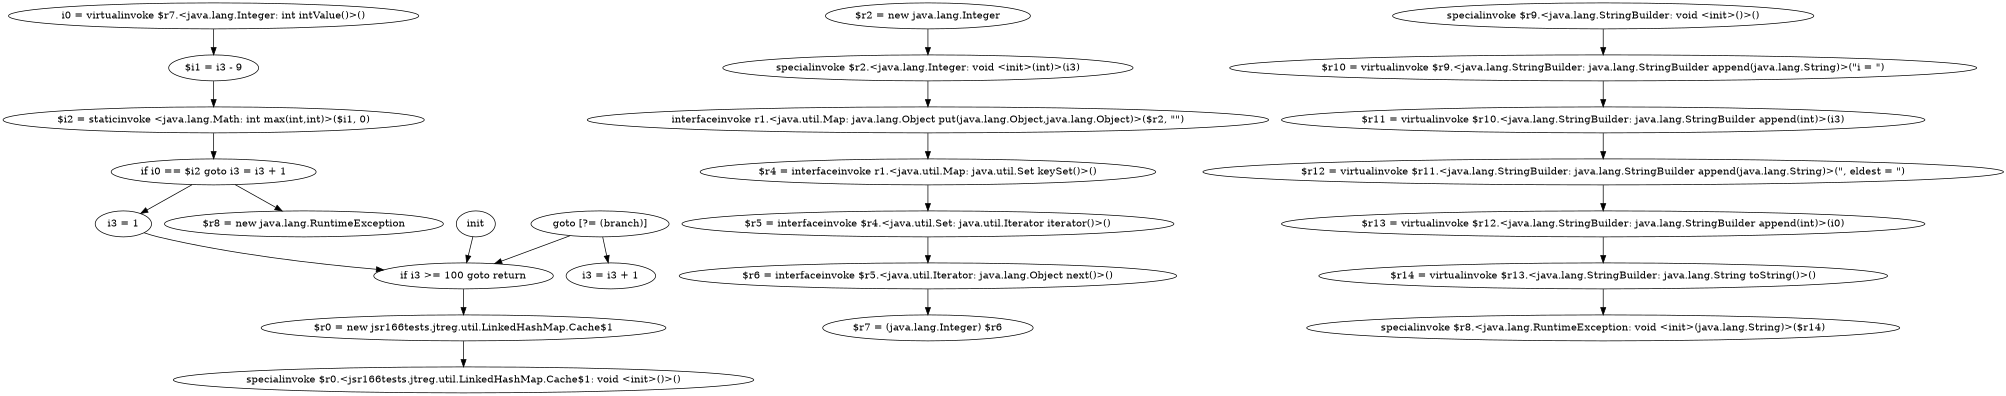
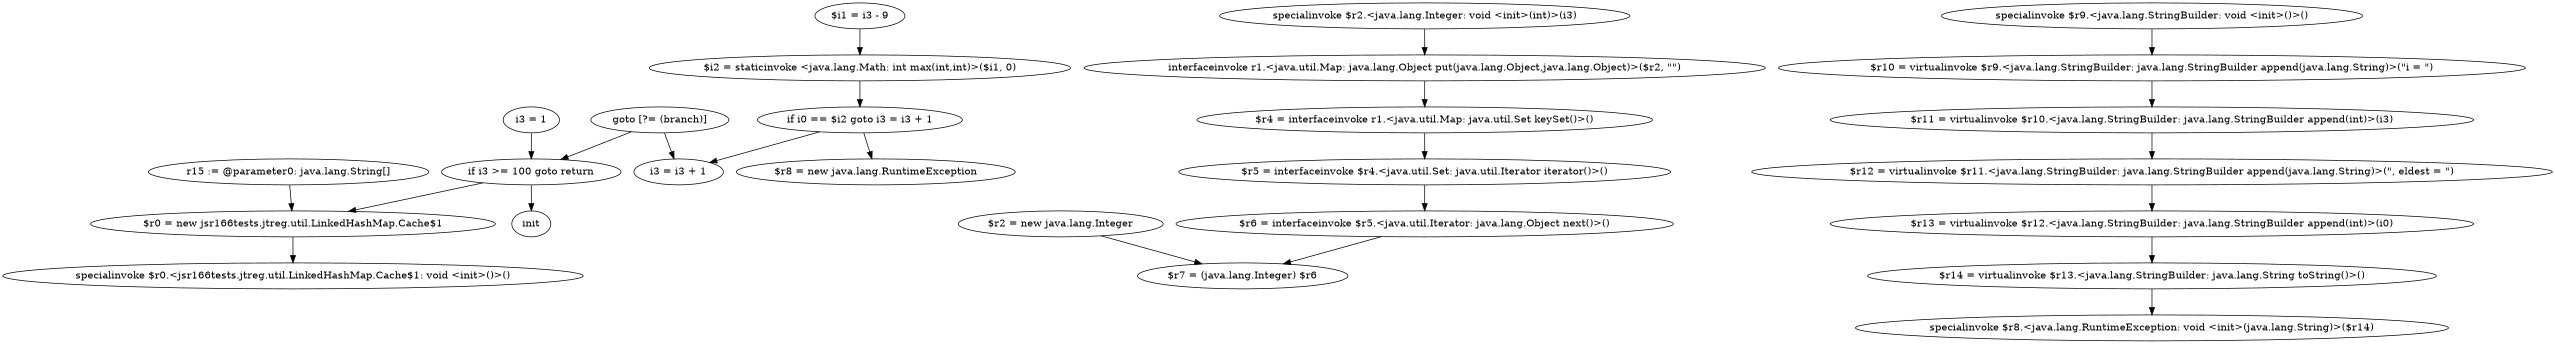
(214, 16) -> none
(928, 38) -> (1148, 249)
none -> (289, 172)
(169, 197) -> (768, 146)
(471, 246) -> (531, 194)
